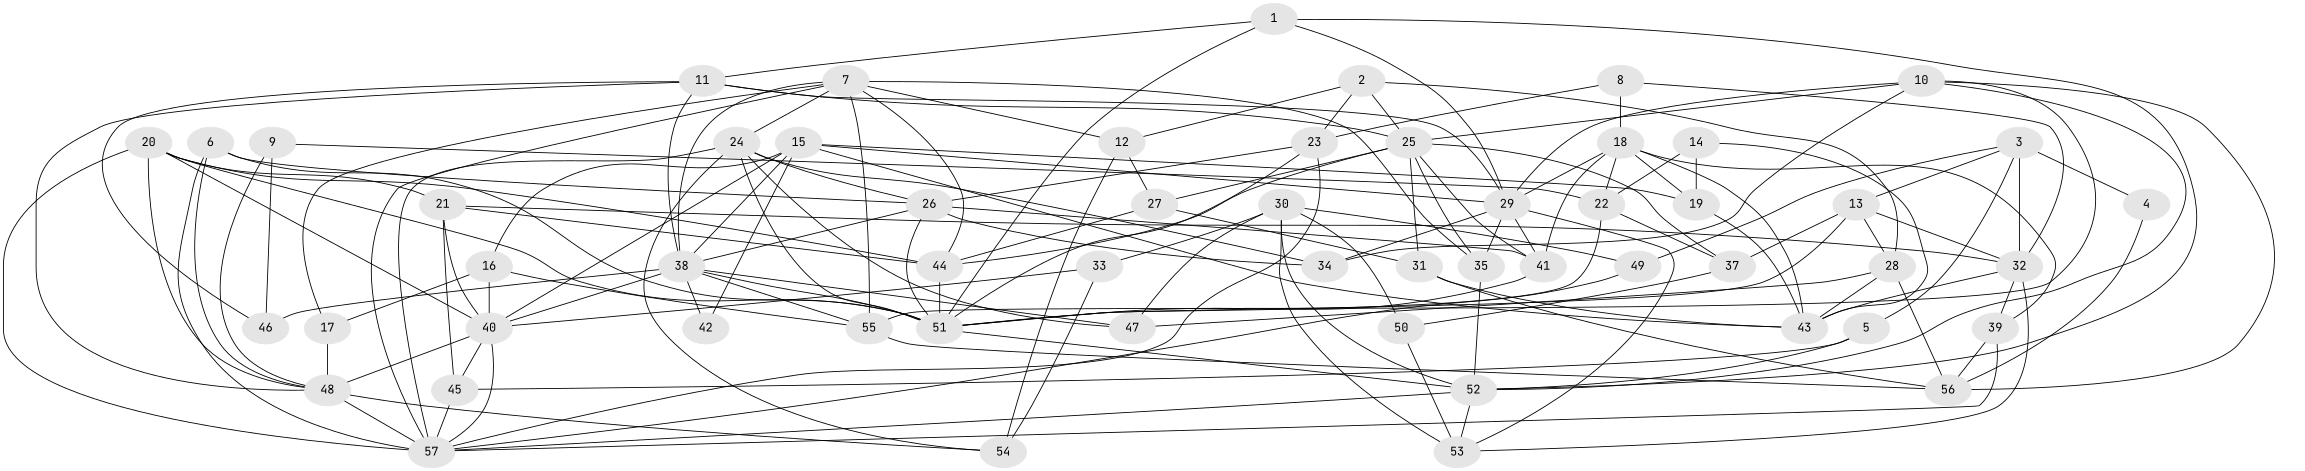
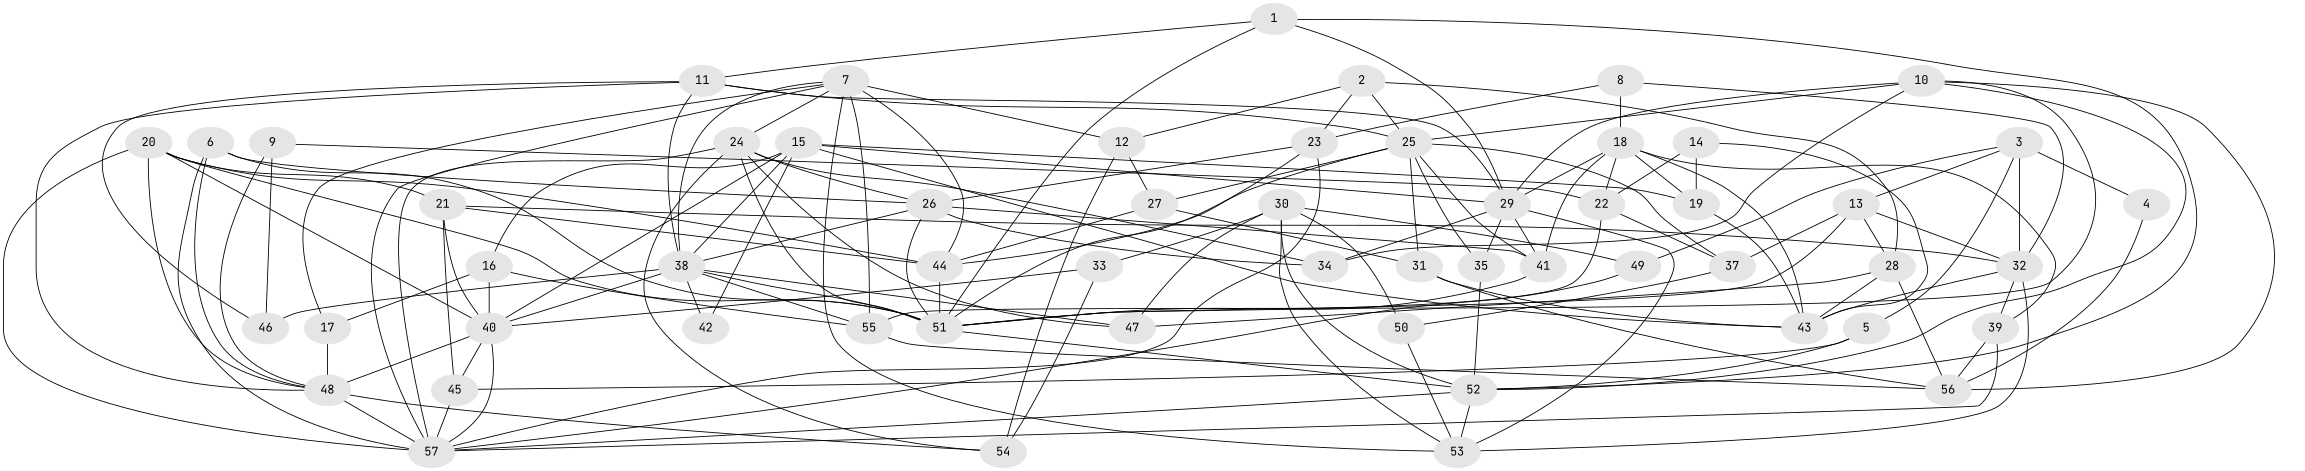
(1197, 96) -> (1004, 412)
